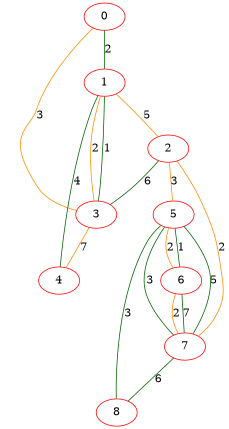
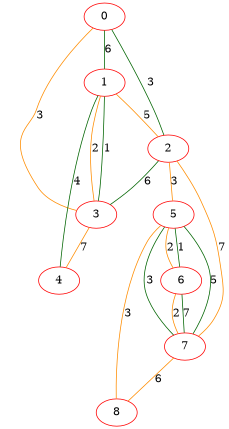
(108, 50) -> (108, 50)
none -> (140, 81)
(222, 248) -> (222, 248)
(124, 308) -> (124, 308)
(151, 380) -> (151, 380)
